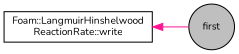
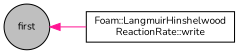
(176, 27) -> (73, 27)
